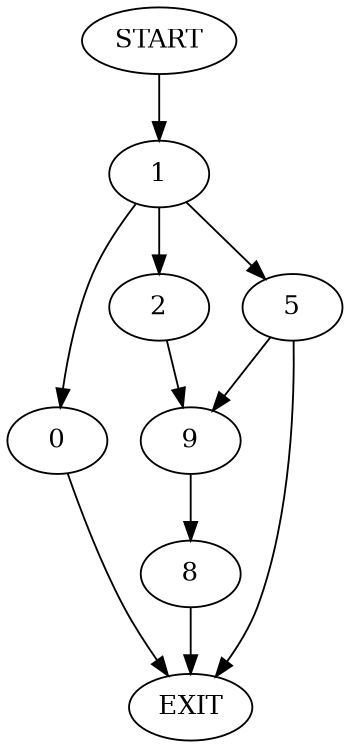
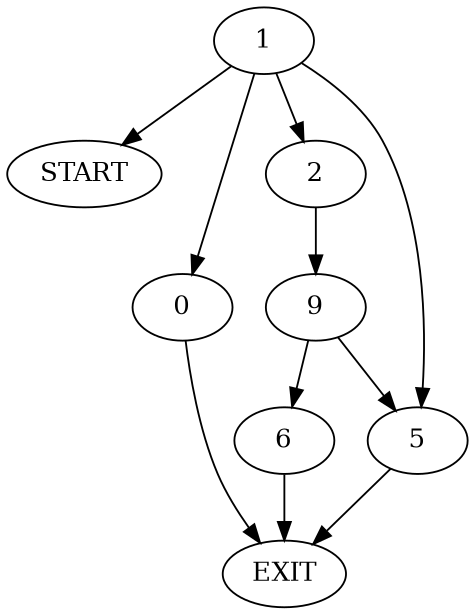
(159, 98) -> (184, 100)
(247, 367) -> (361, 367)
(191, 574) -> (284, 441)
